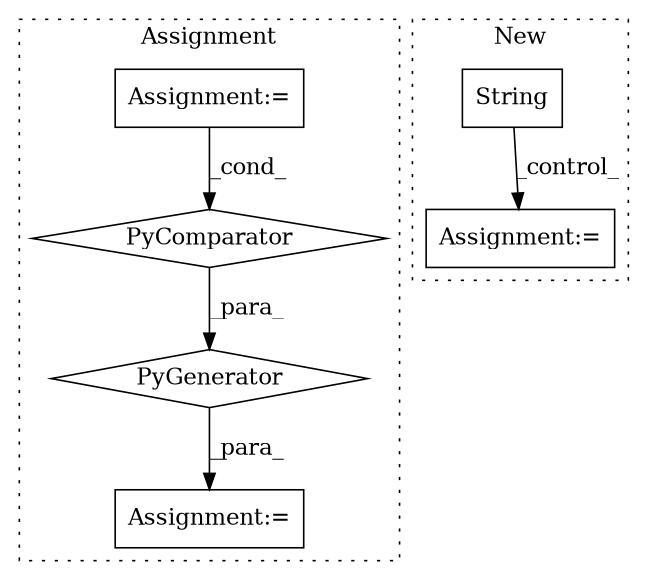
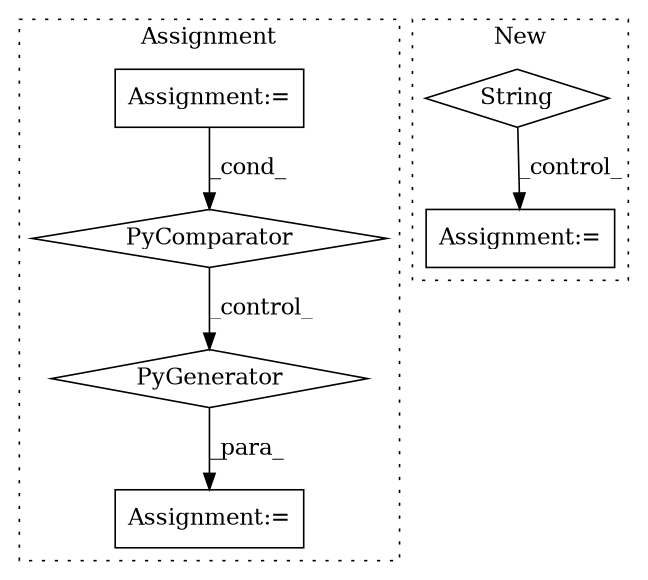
(512, 98) -> (517, 98)
(246, 309) -> (261, 309)
